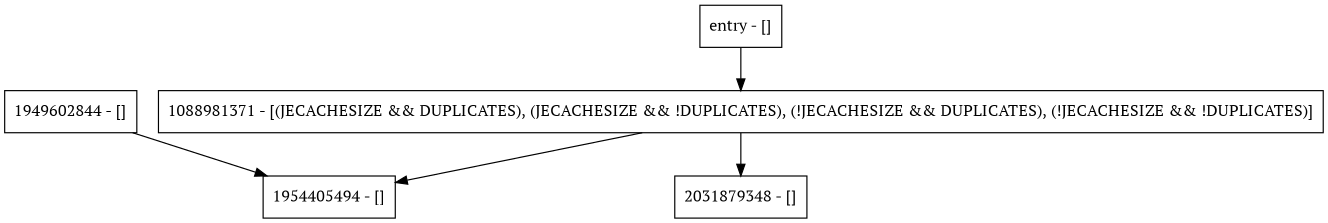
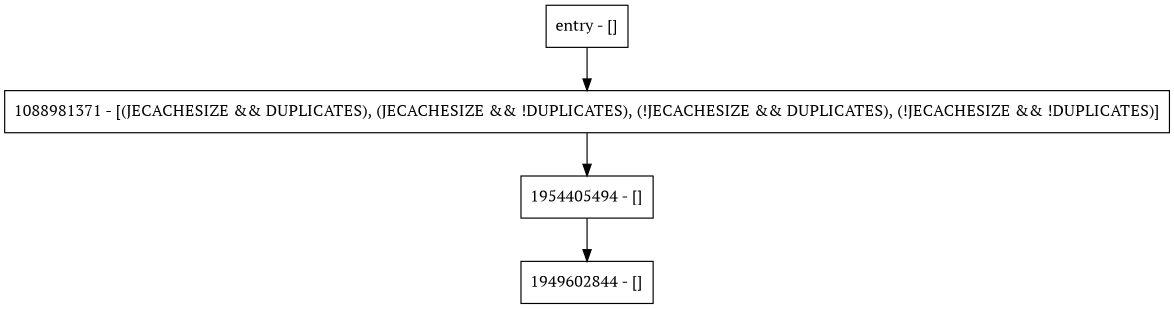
(194, 152) -> (587, 234)
(741, 197) -> none
